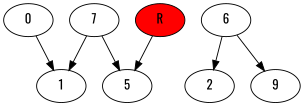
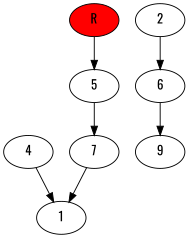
(28, 20) -> (28, 152)
(109, 49) -> (94, 114)
(219, 49) -> (160, 49)
